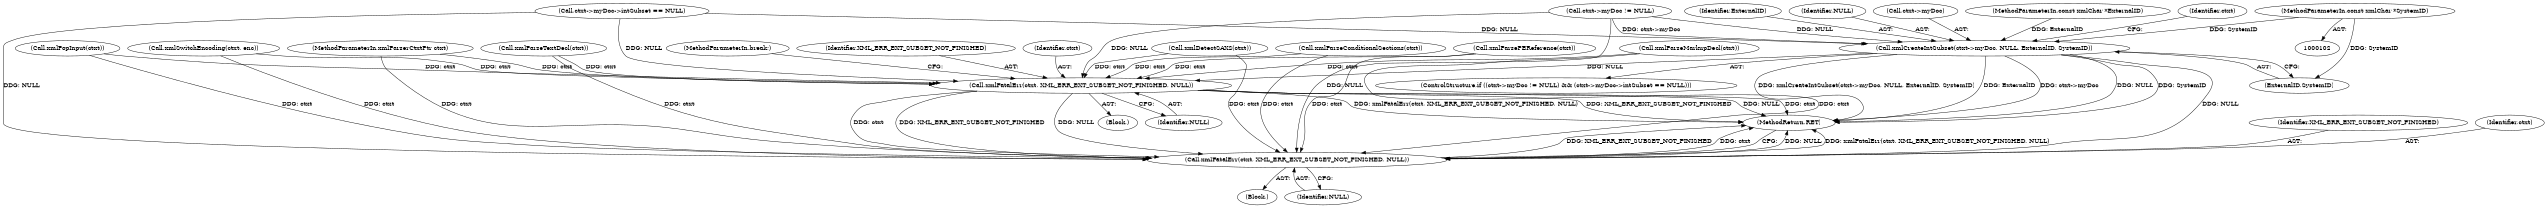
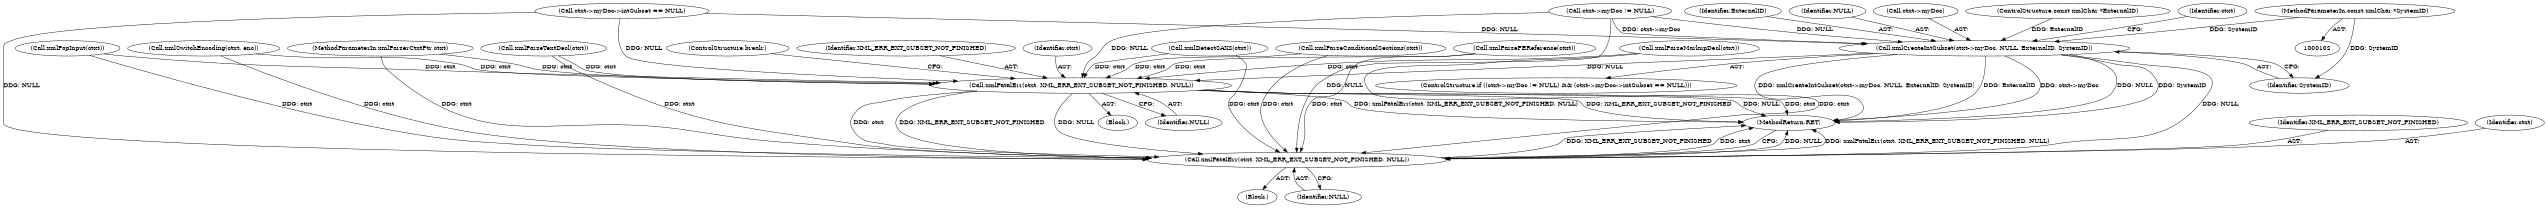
(2068, 11) -> (2068, 11)
(728, 48) -> (728, 48)
(2299, 86) -> (2299, 86)
